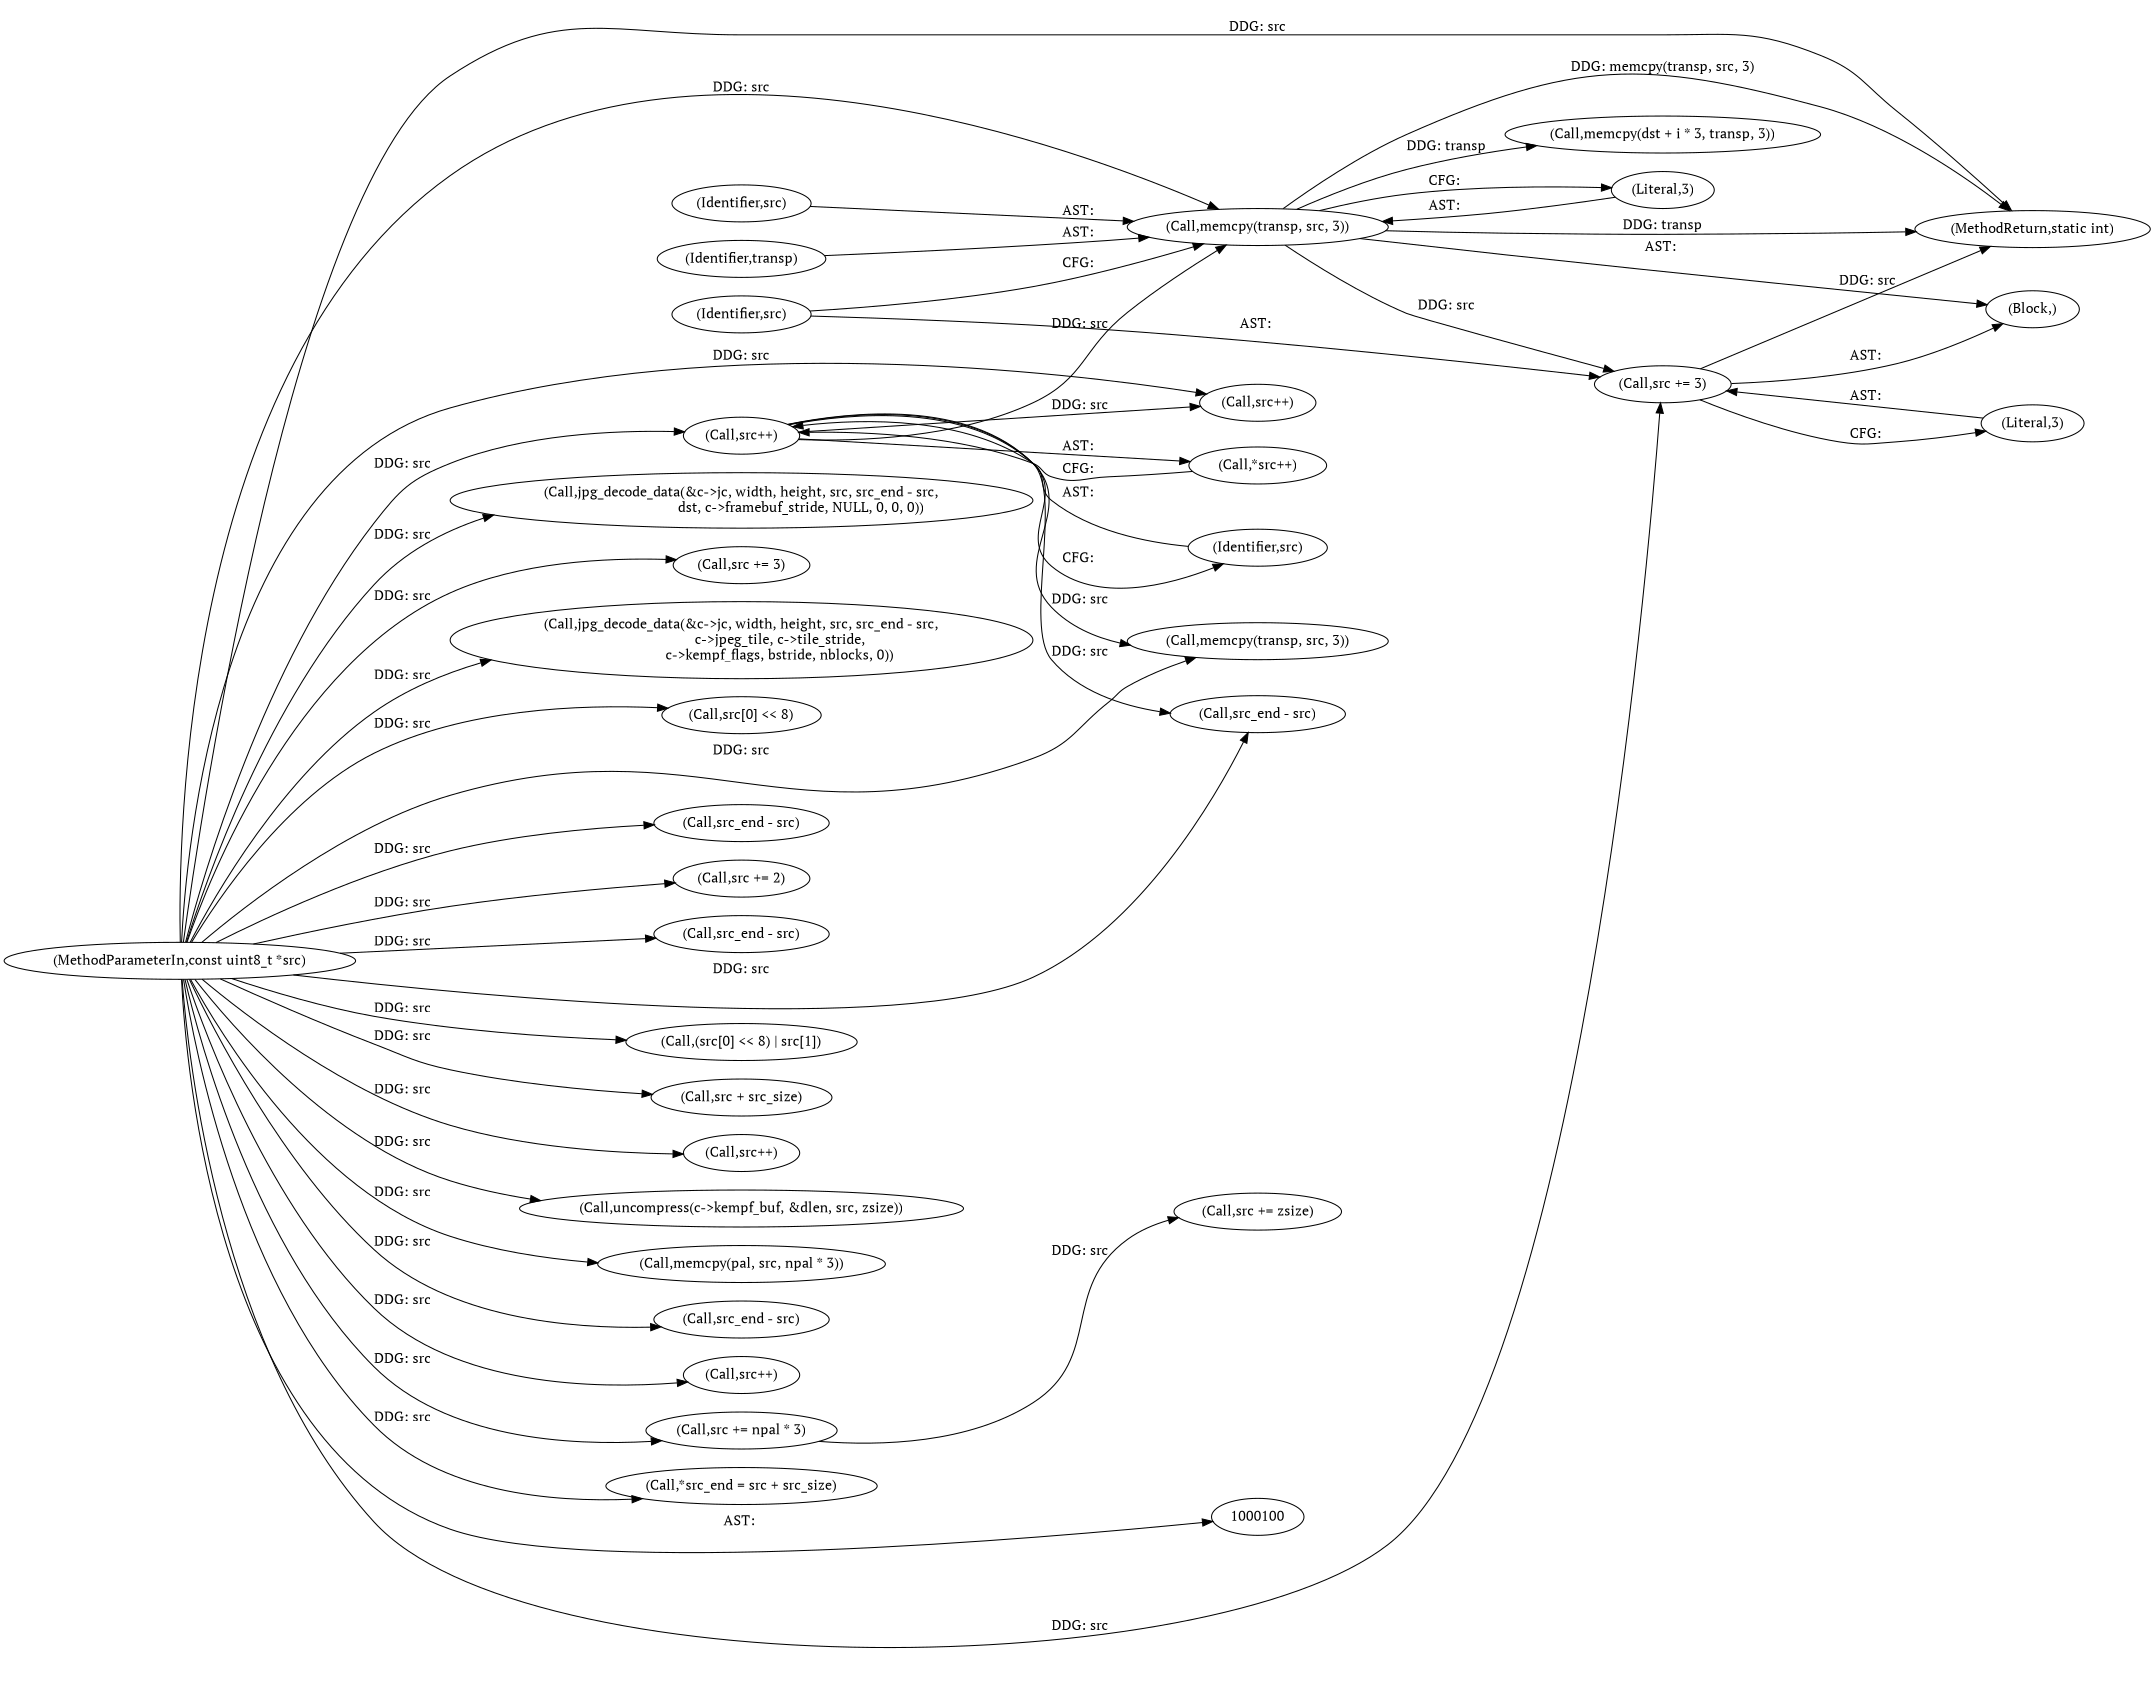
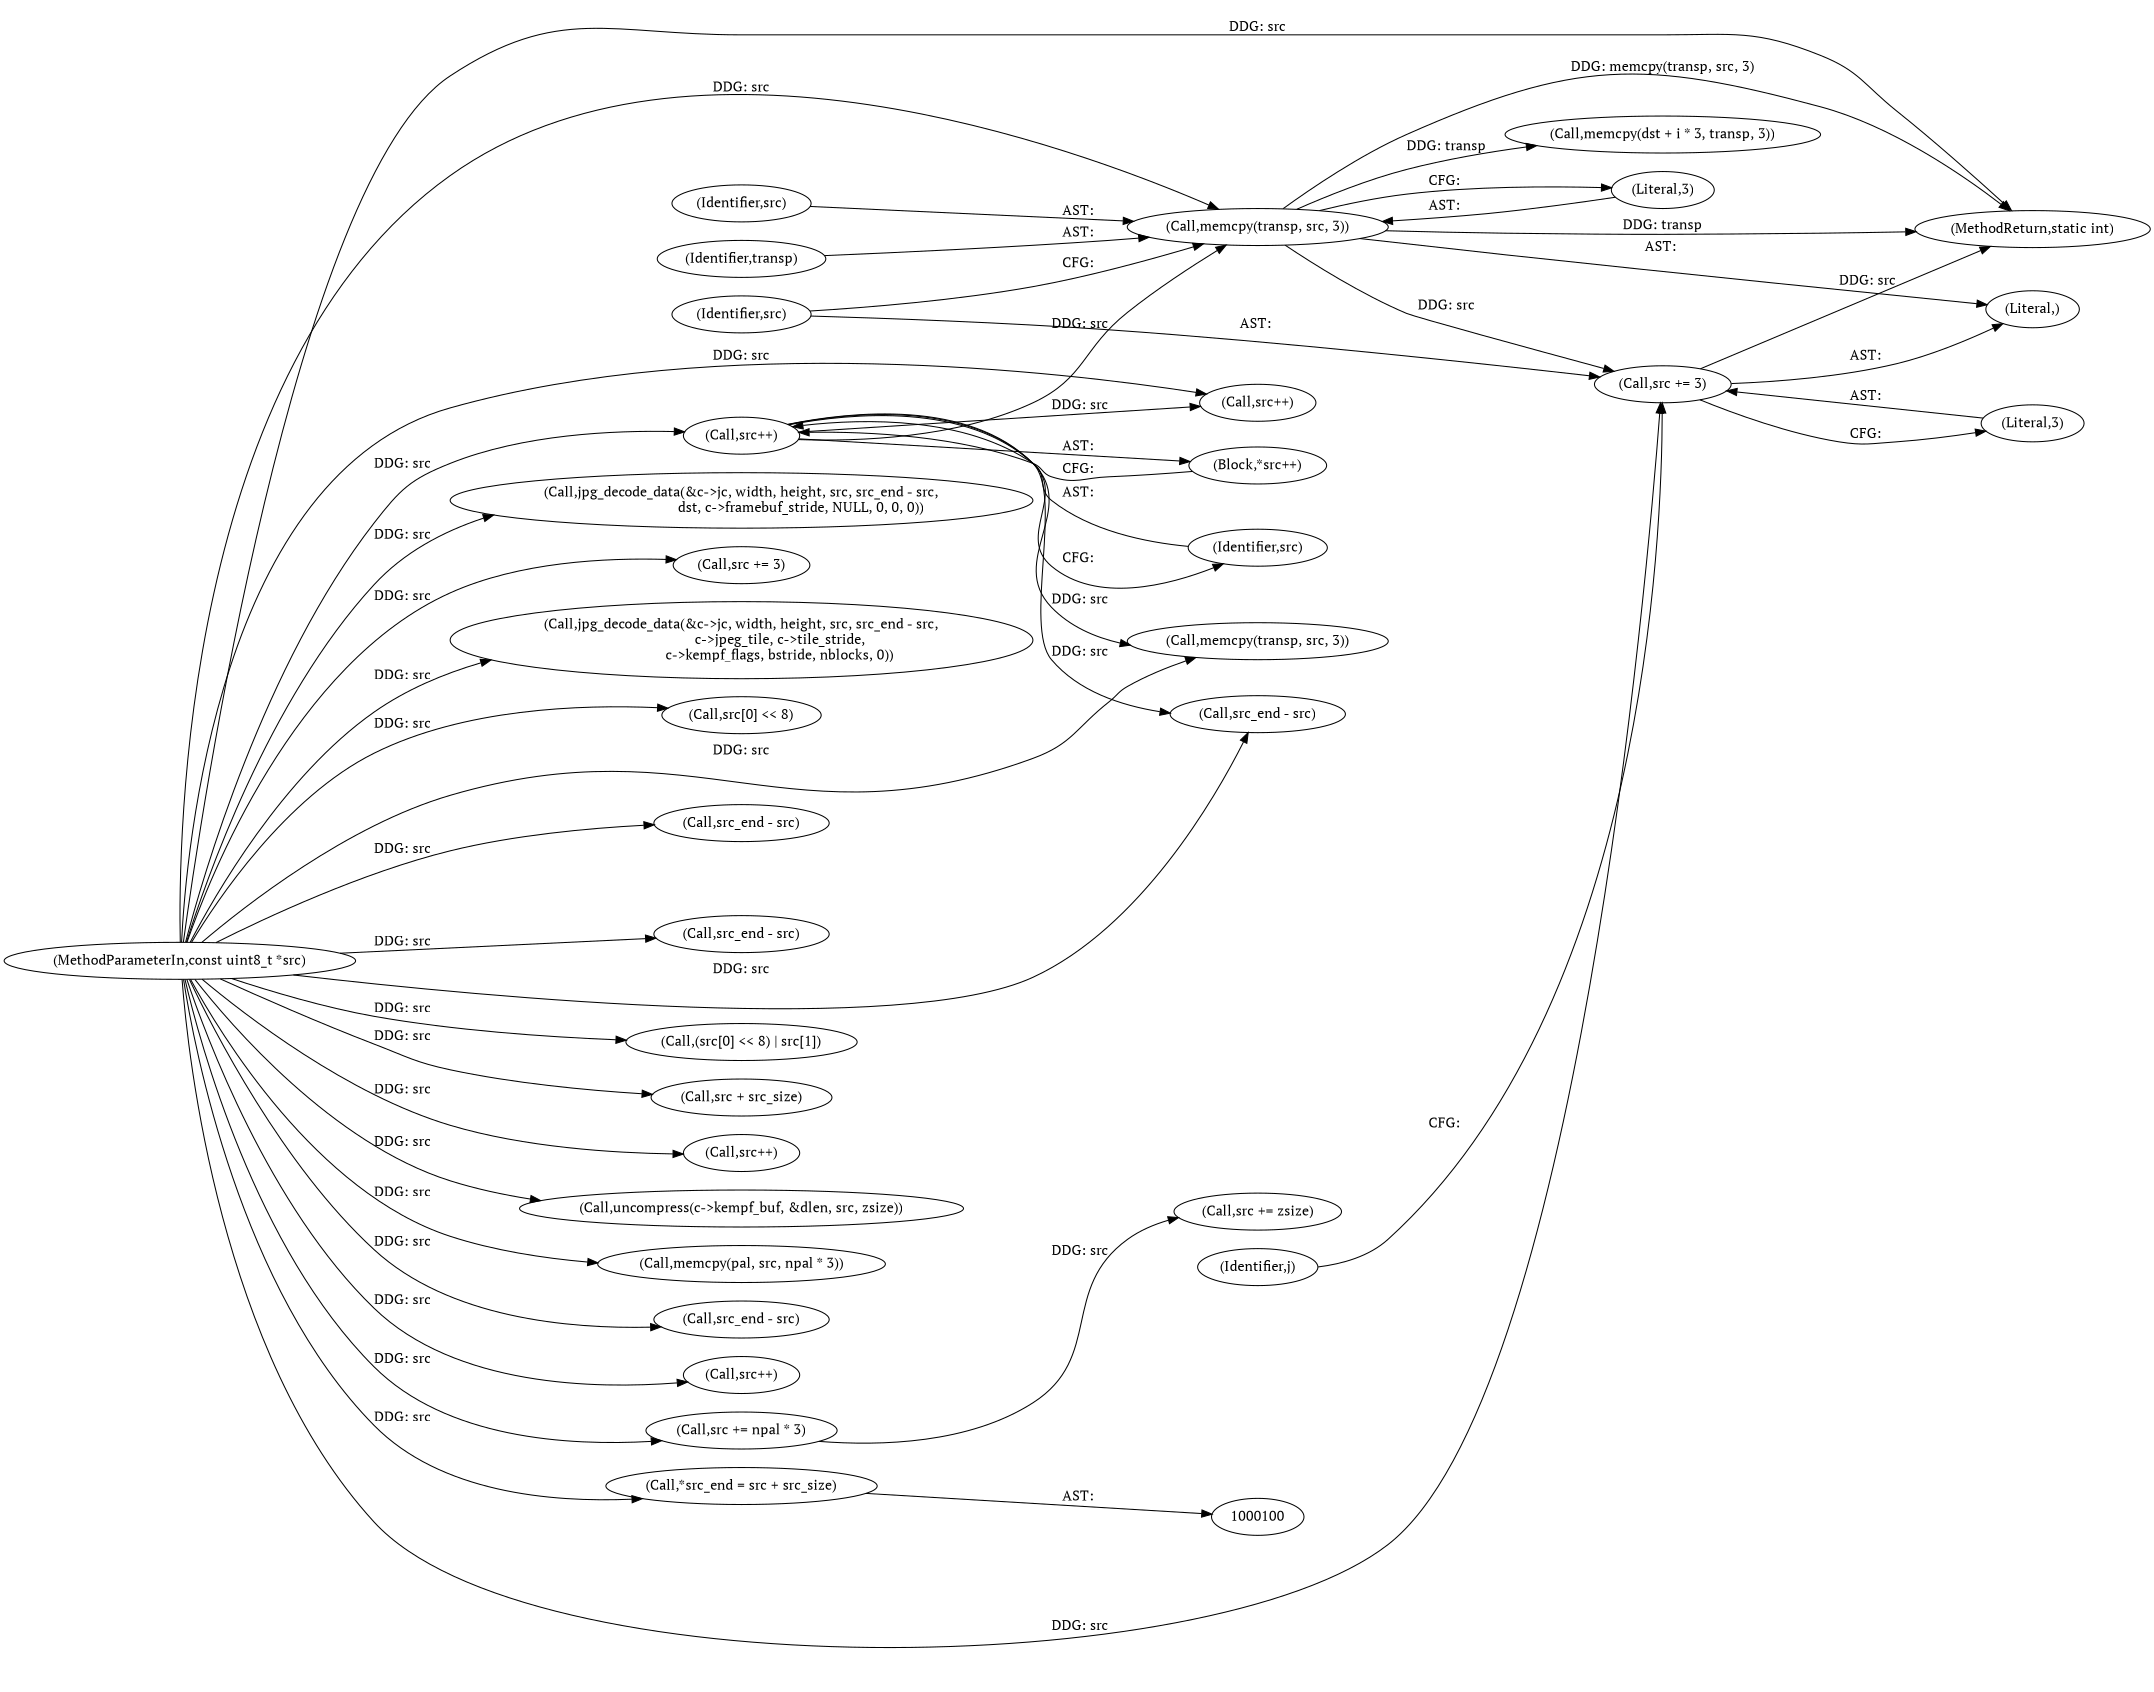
(2033, 309) -> (2033, 309)
(1258, 465) -> (1258, 465)
(742, 879) -> none
none -> (1258, 1267)
(504, 1541) -> (1034, 1503)
